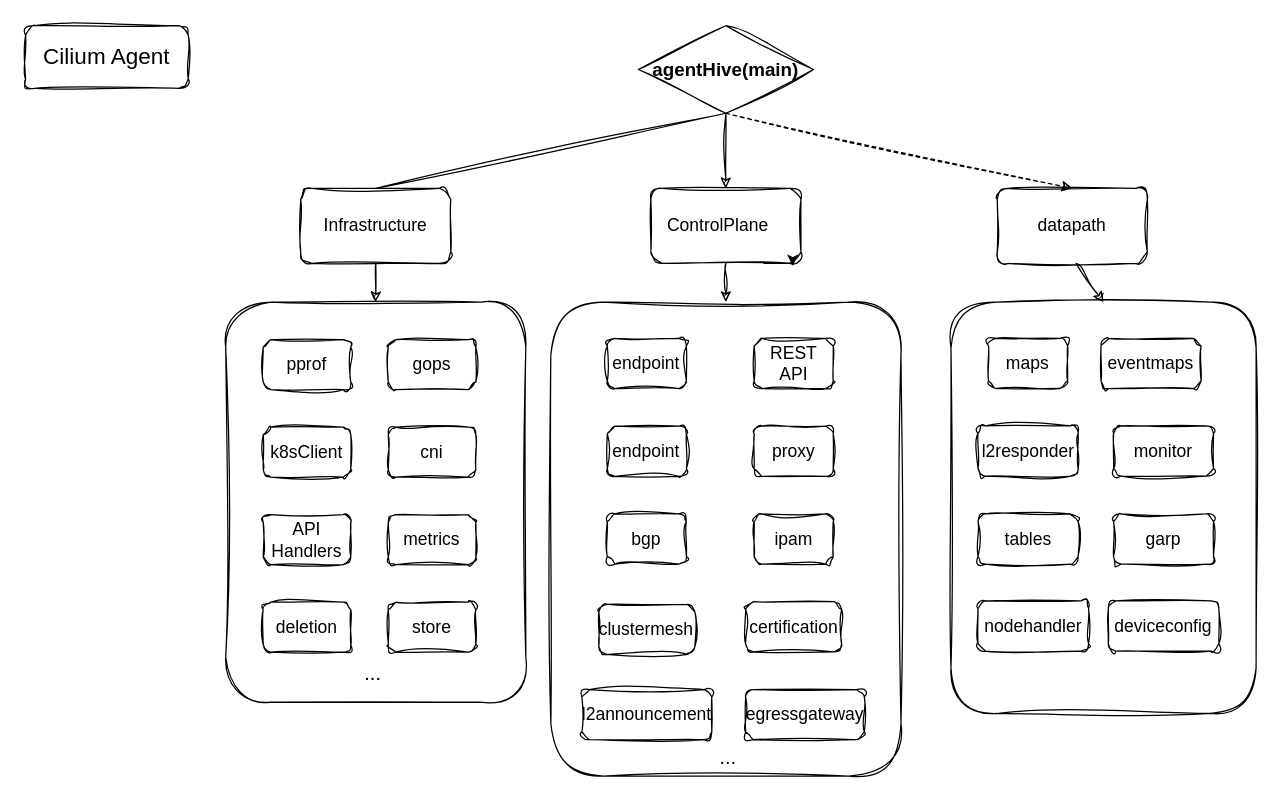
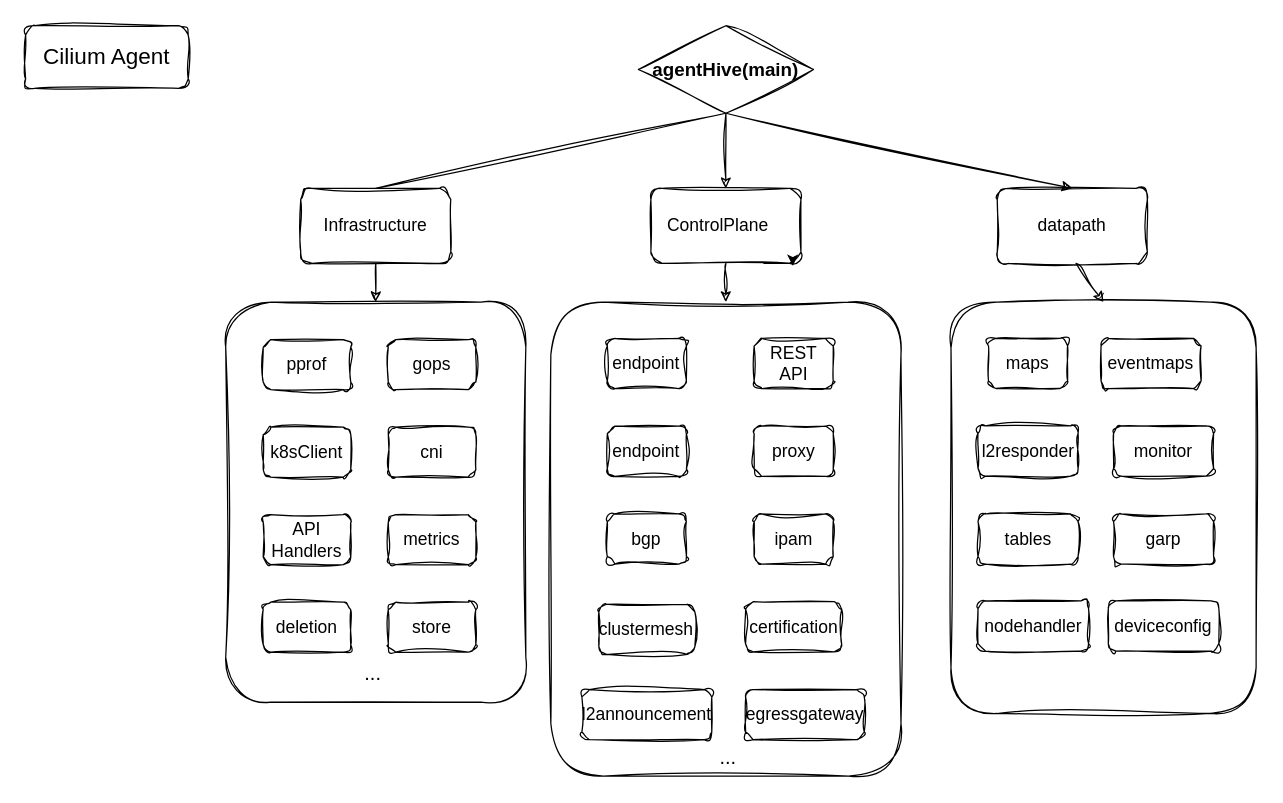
(893, 149) -> (893, 149)
